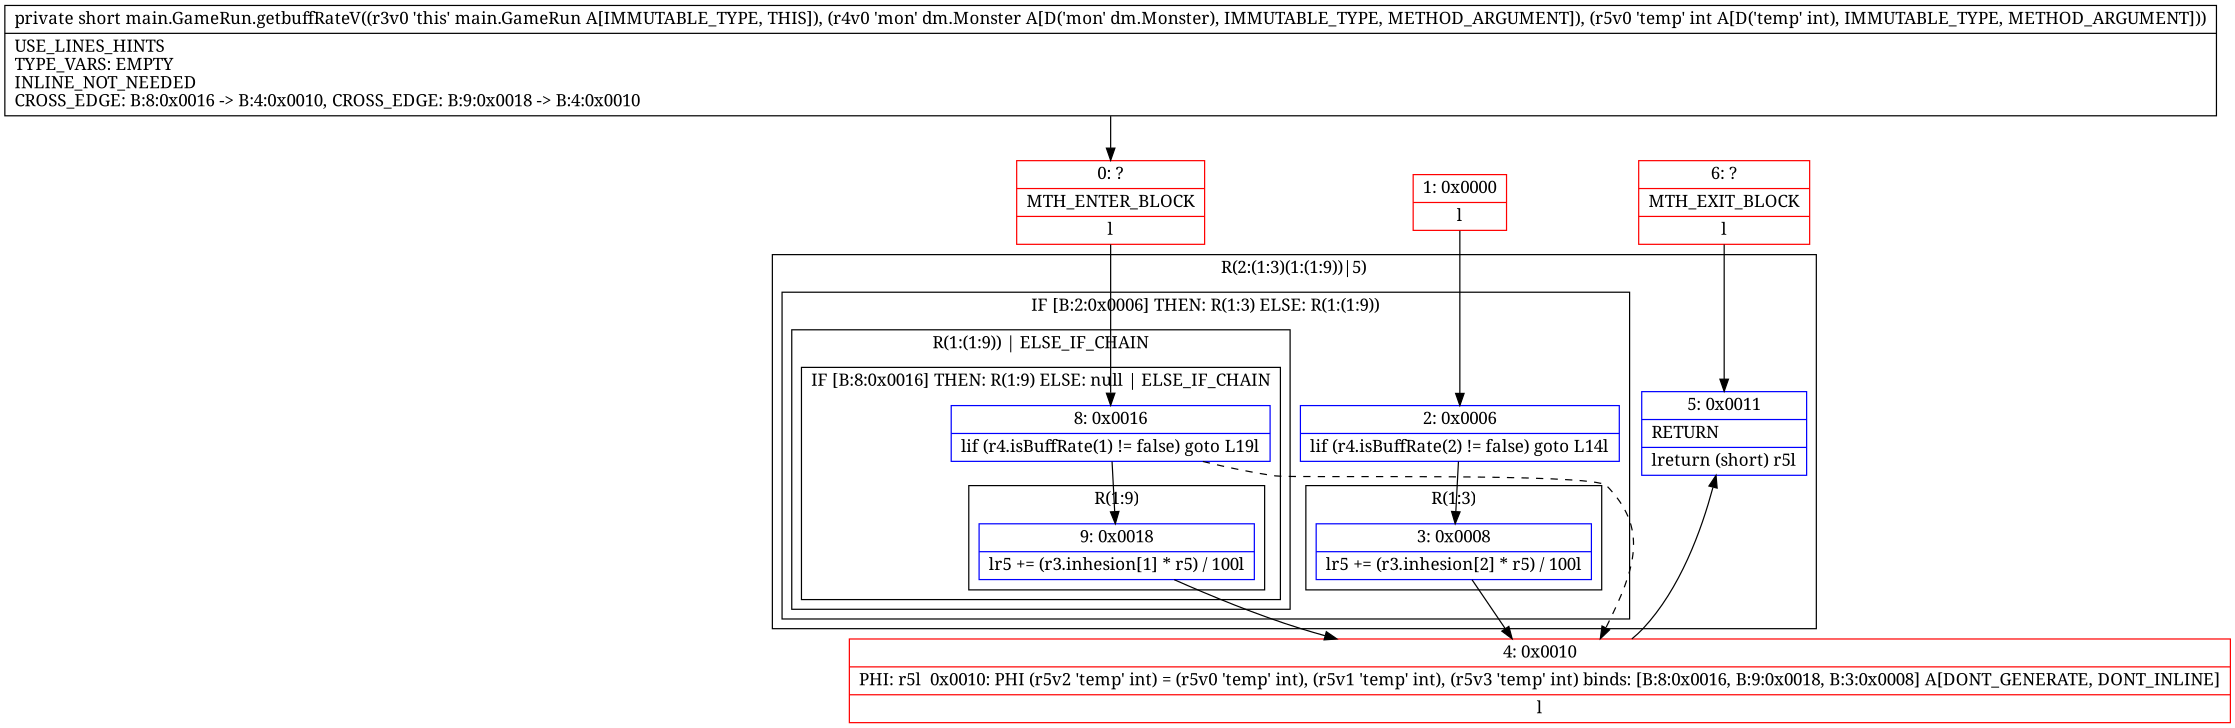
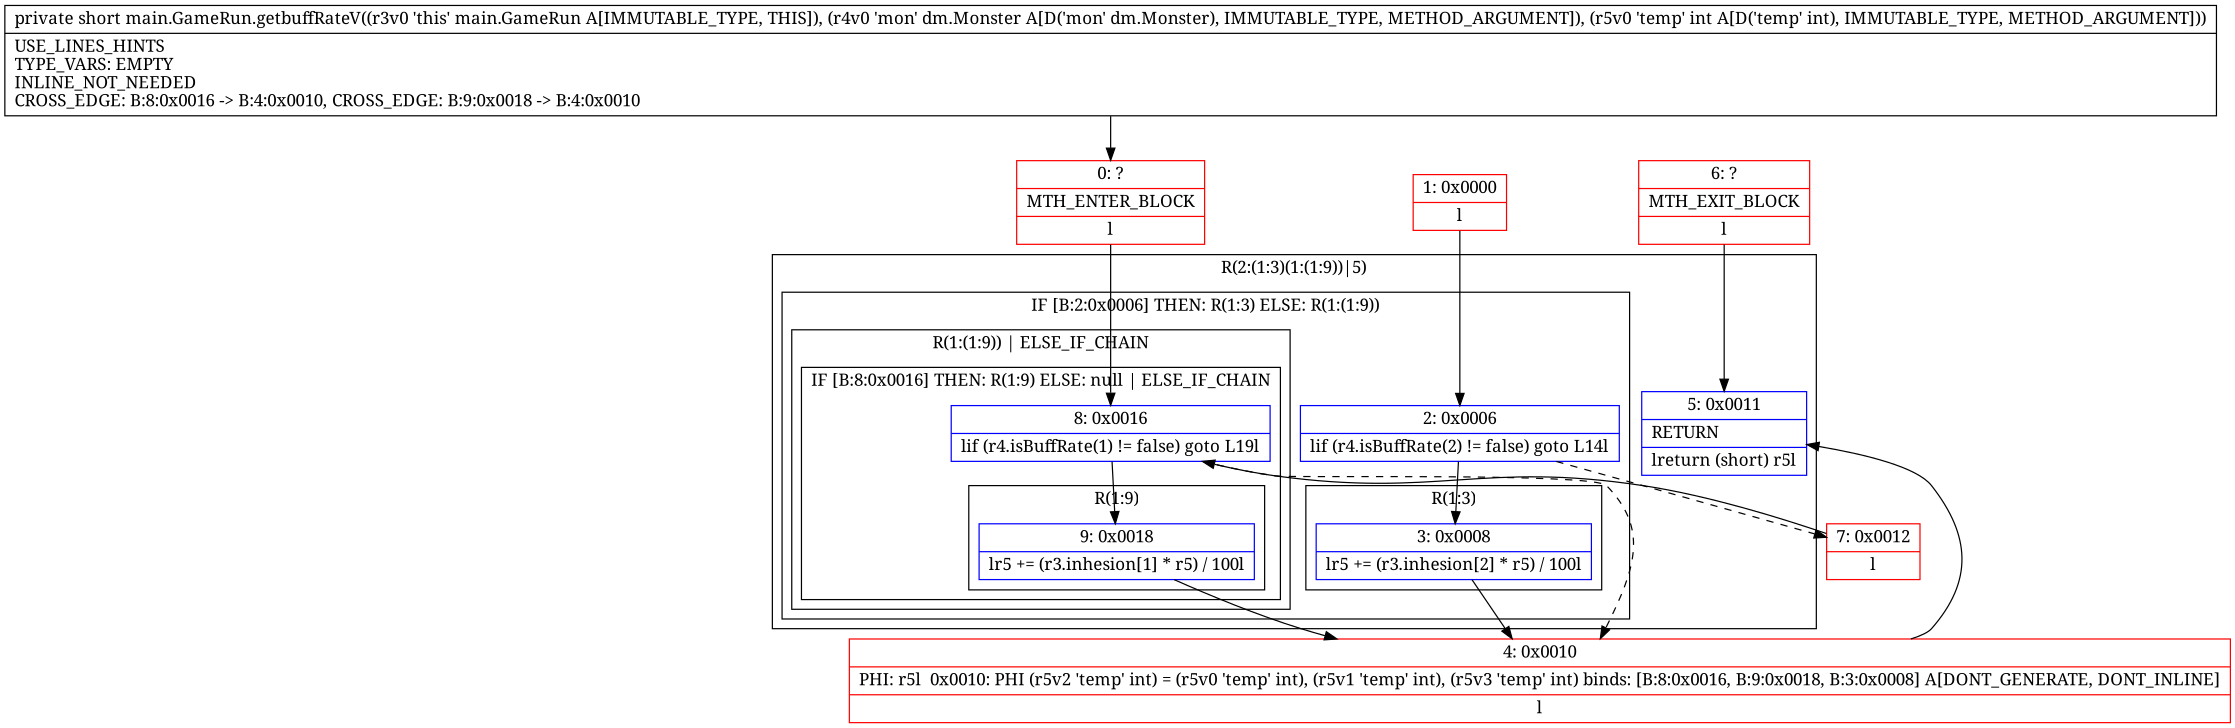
none -> (1873, 552)
